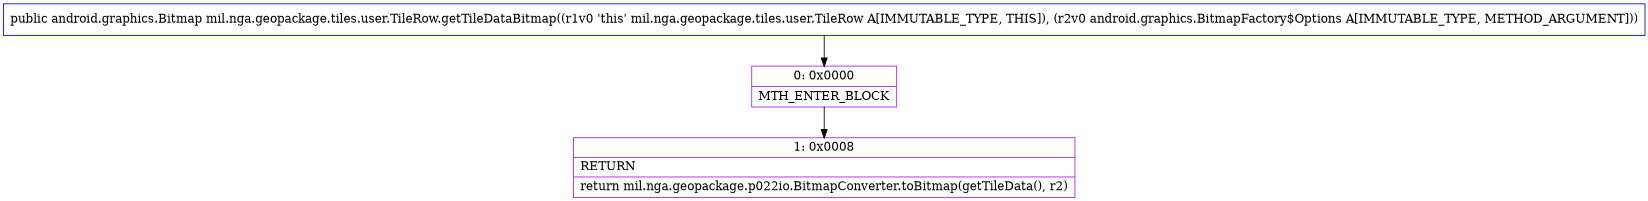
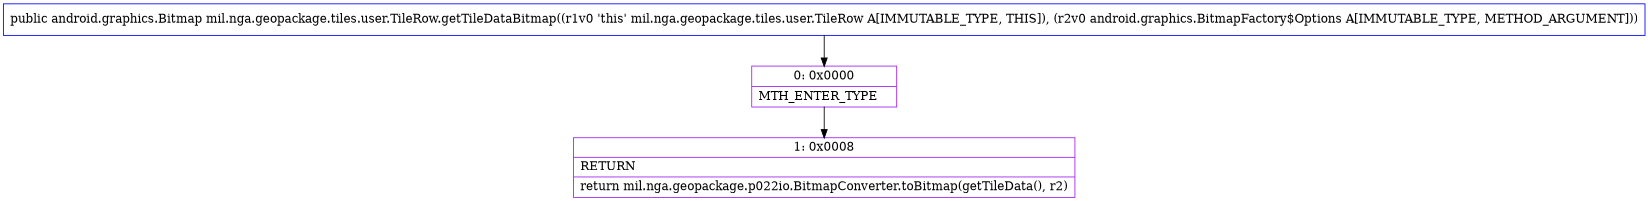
(824, 96) -> (818, 96)
